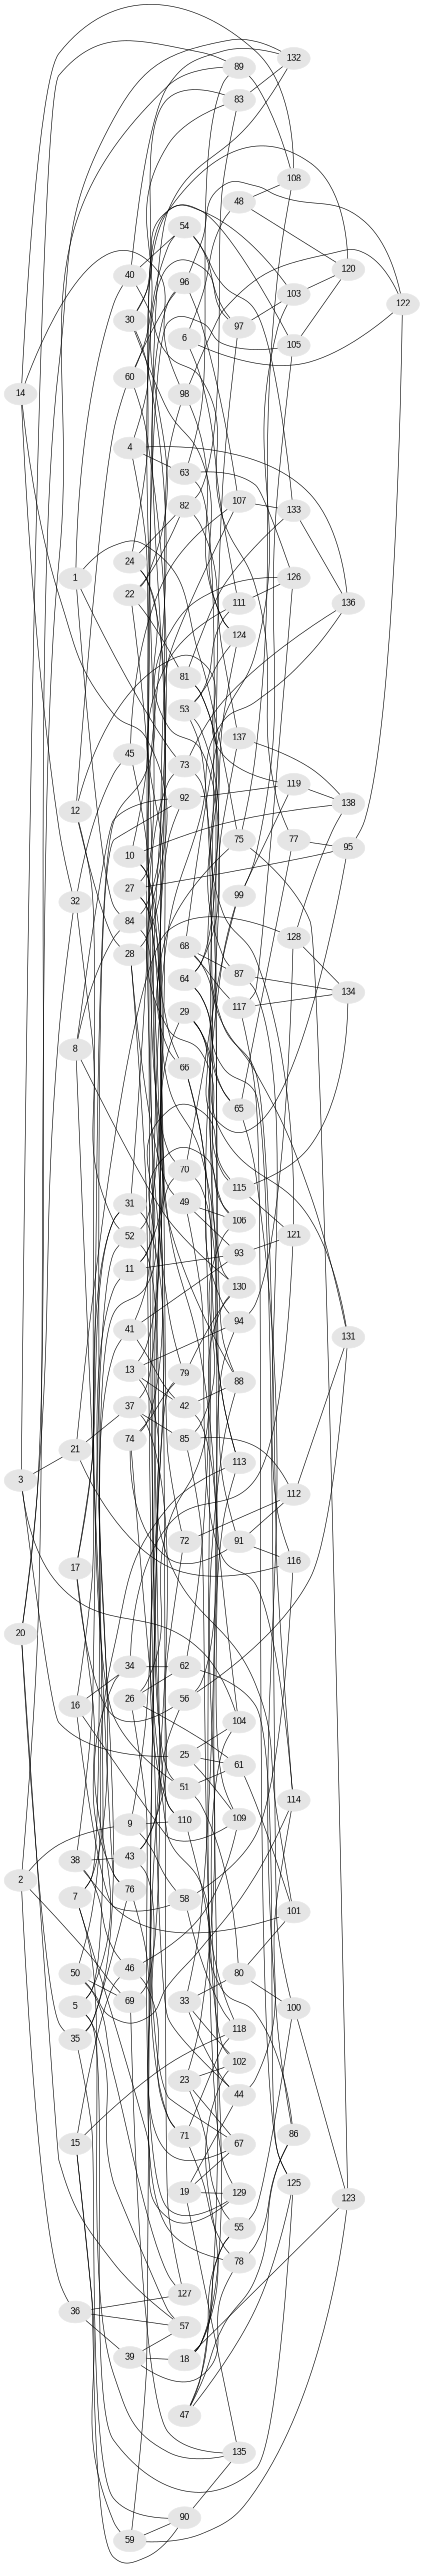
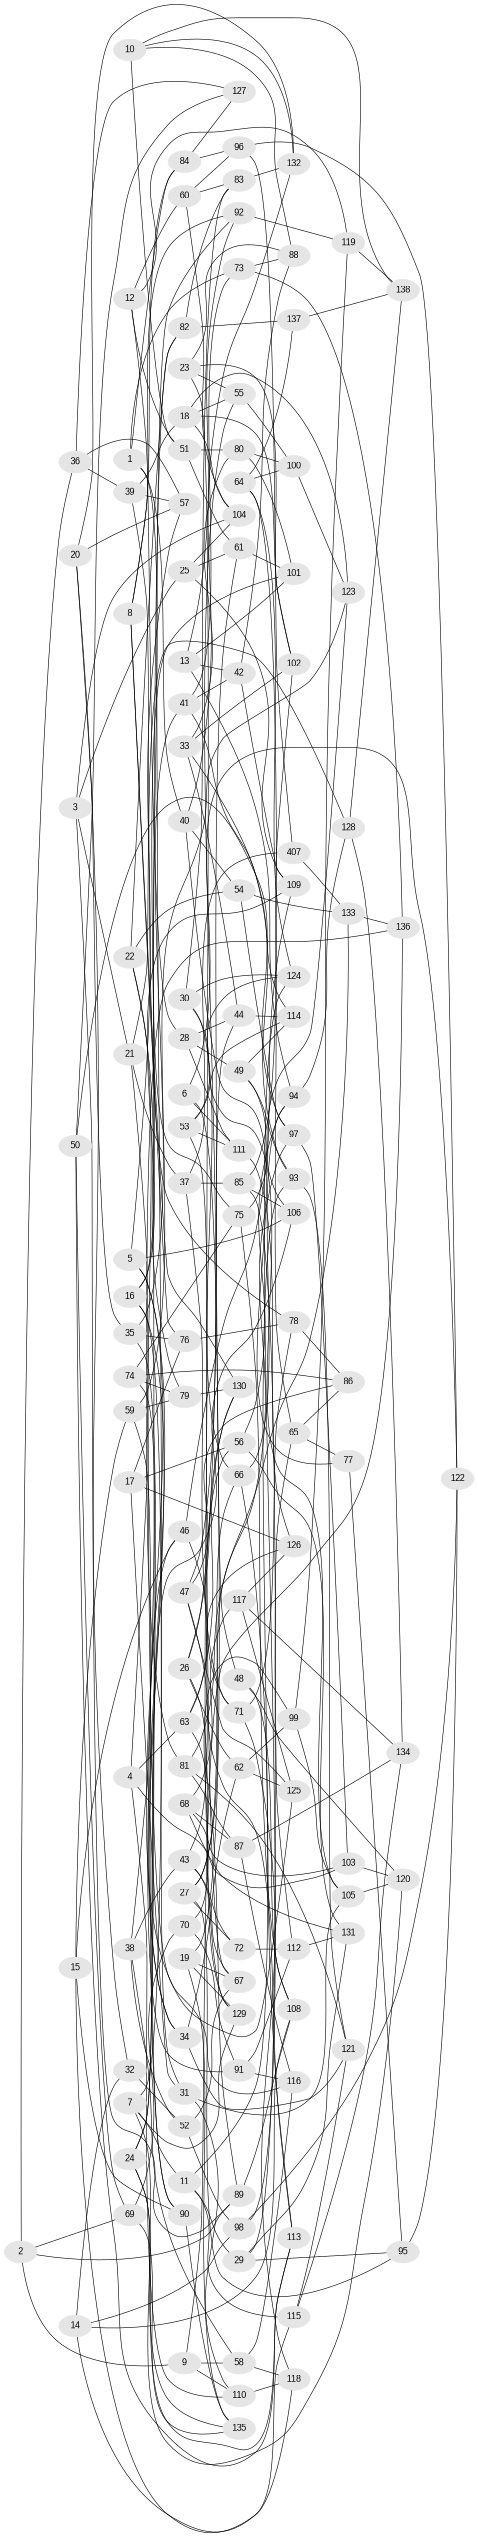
(239, 501) -> (294, 853)
(130, 755) -> none
